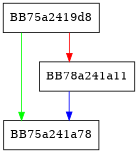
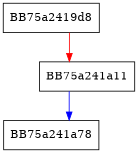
(22, 72) -> none
(87, 77) -> (87, 77)
